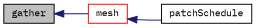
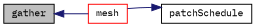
(149, 20) -> (140, 8)
